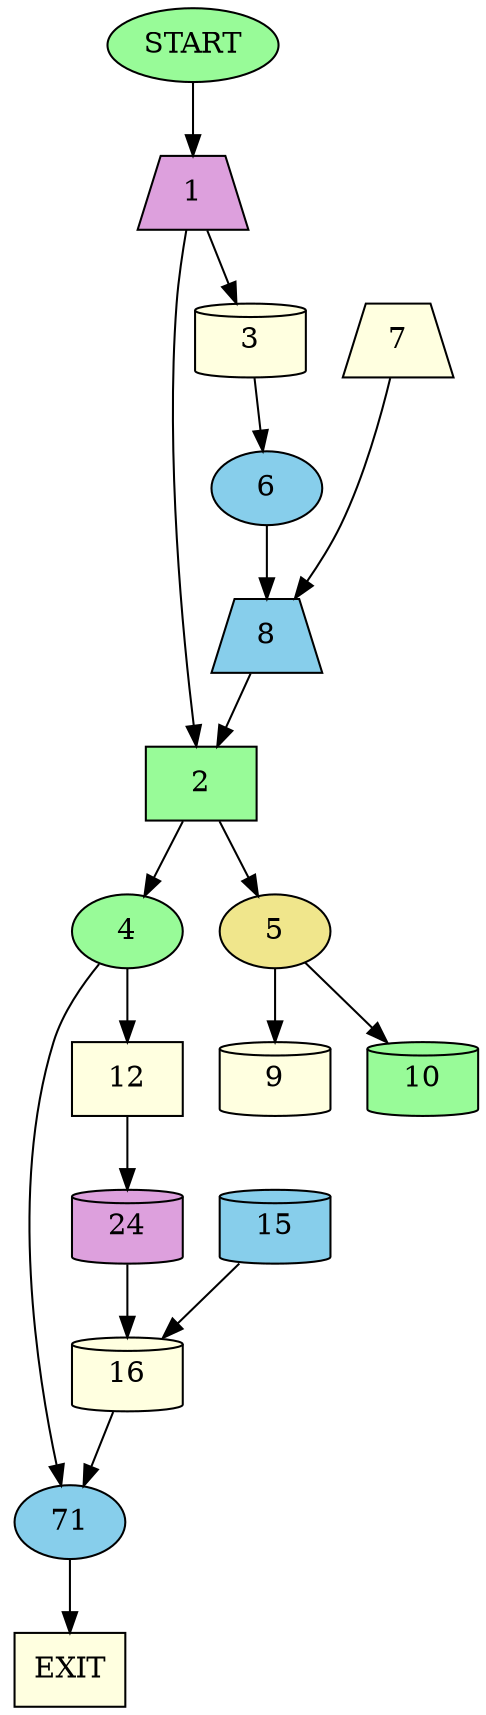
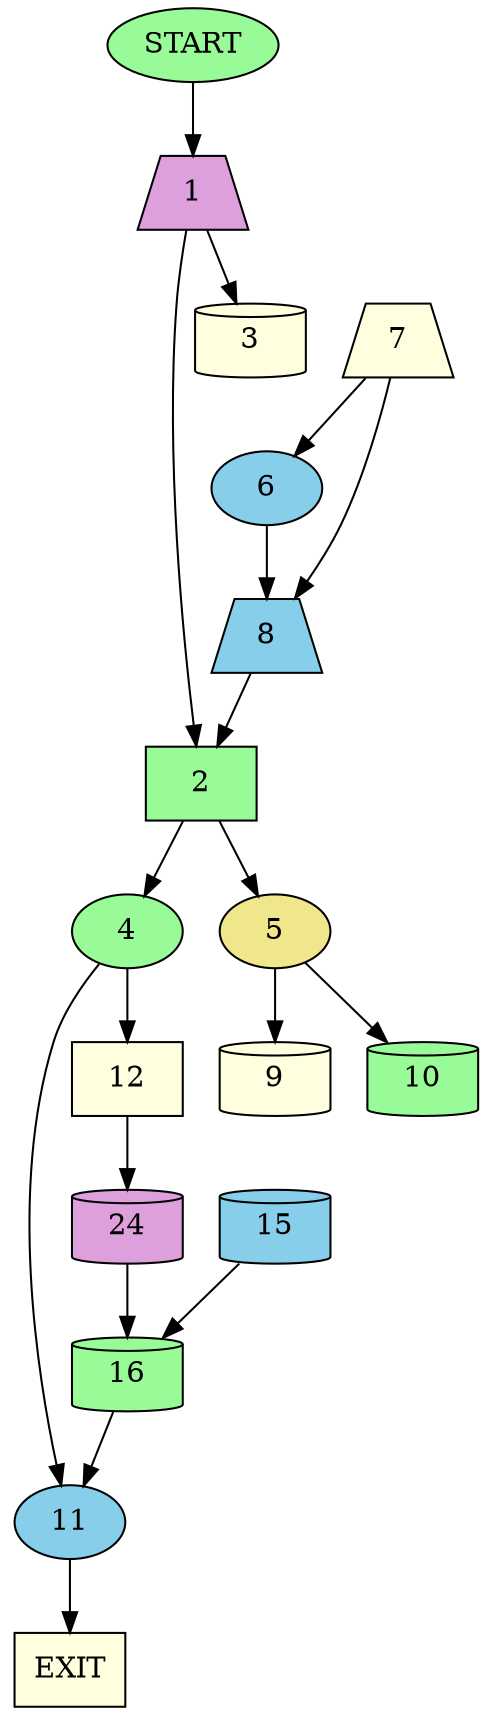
(258, 404) -> (337, 409)
(127, 1374) -> (127, 1374)
(70, 1522) -> (70, 1522)
